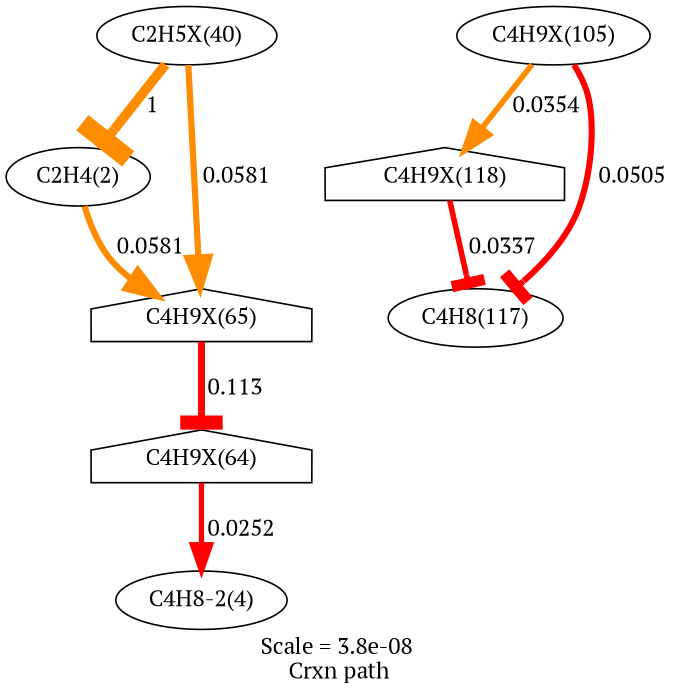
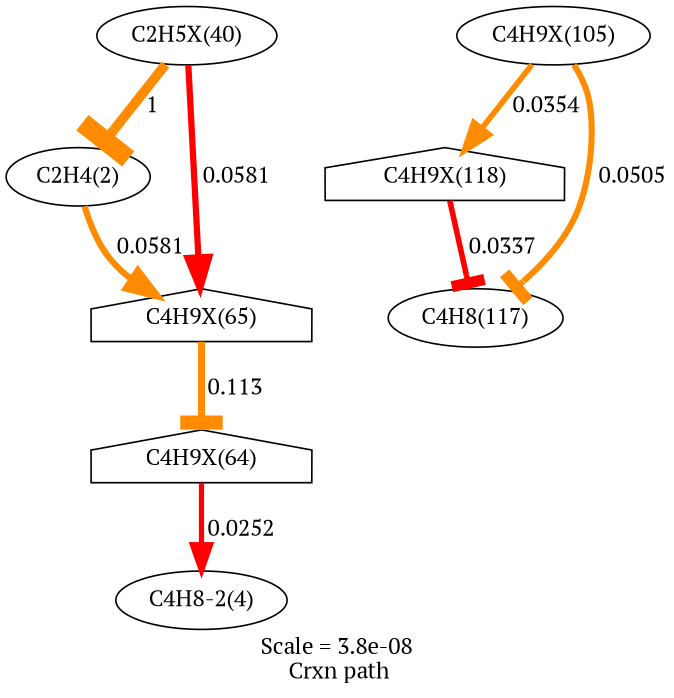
(193, 161) -> (193, 161)
(586, 181) -> (586, 181)
(201, 377) -> (201, 377)
